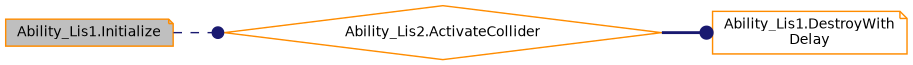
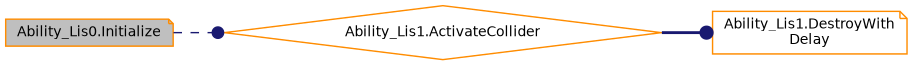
(89, 33) -> (89, 33)
(443, 33) -> (443, 33)
